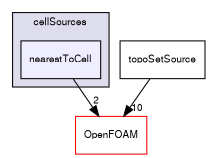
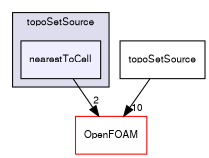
(61, 23) -> (61, 23)
